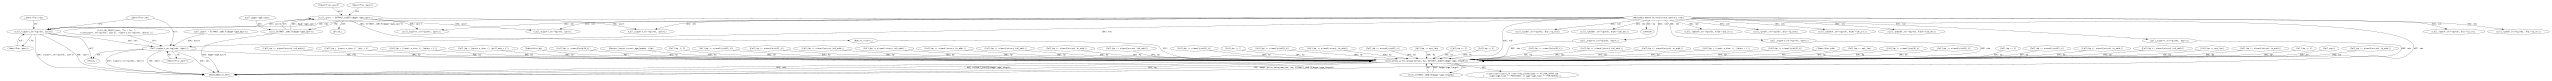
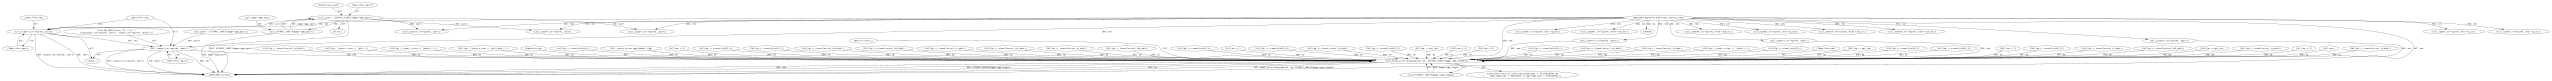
(598, 39) -> (265, 41)
(631, 48) -> (631, 48)
